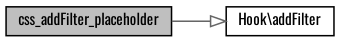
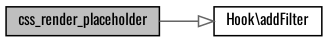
(89, 21) -> (83, 21)
